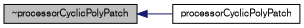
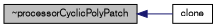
(236, 14) -> (193, 14)
